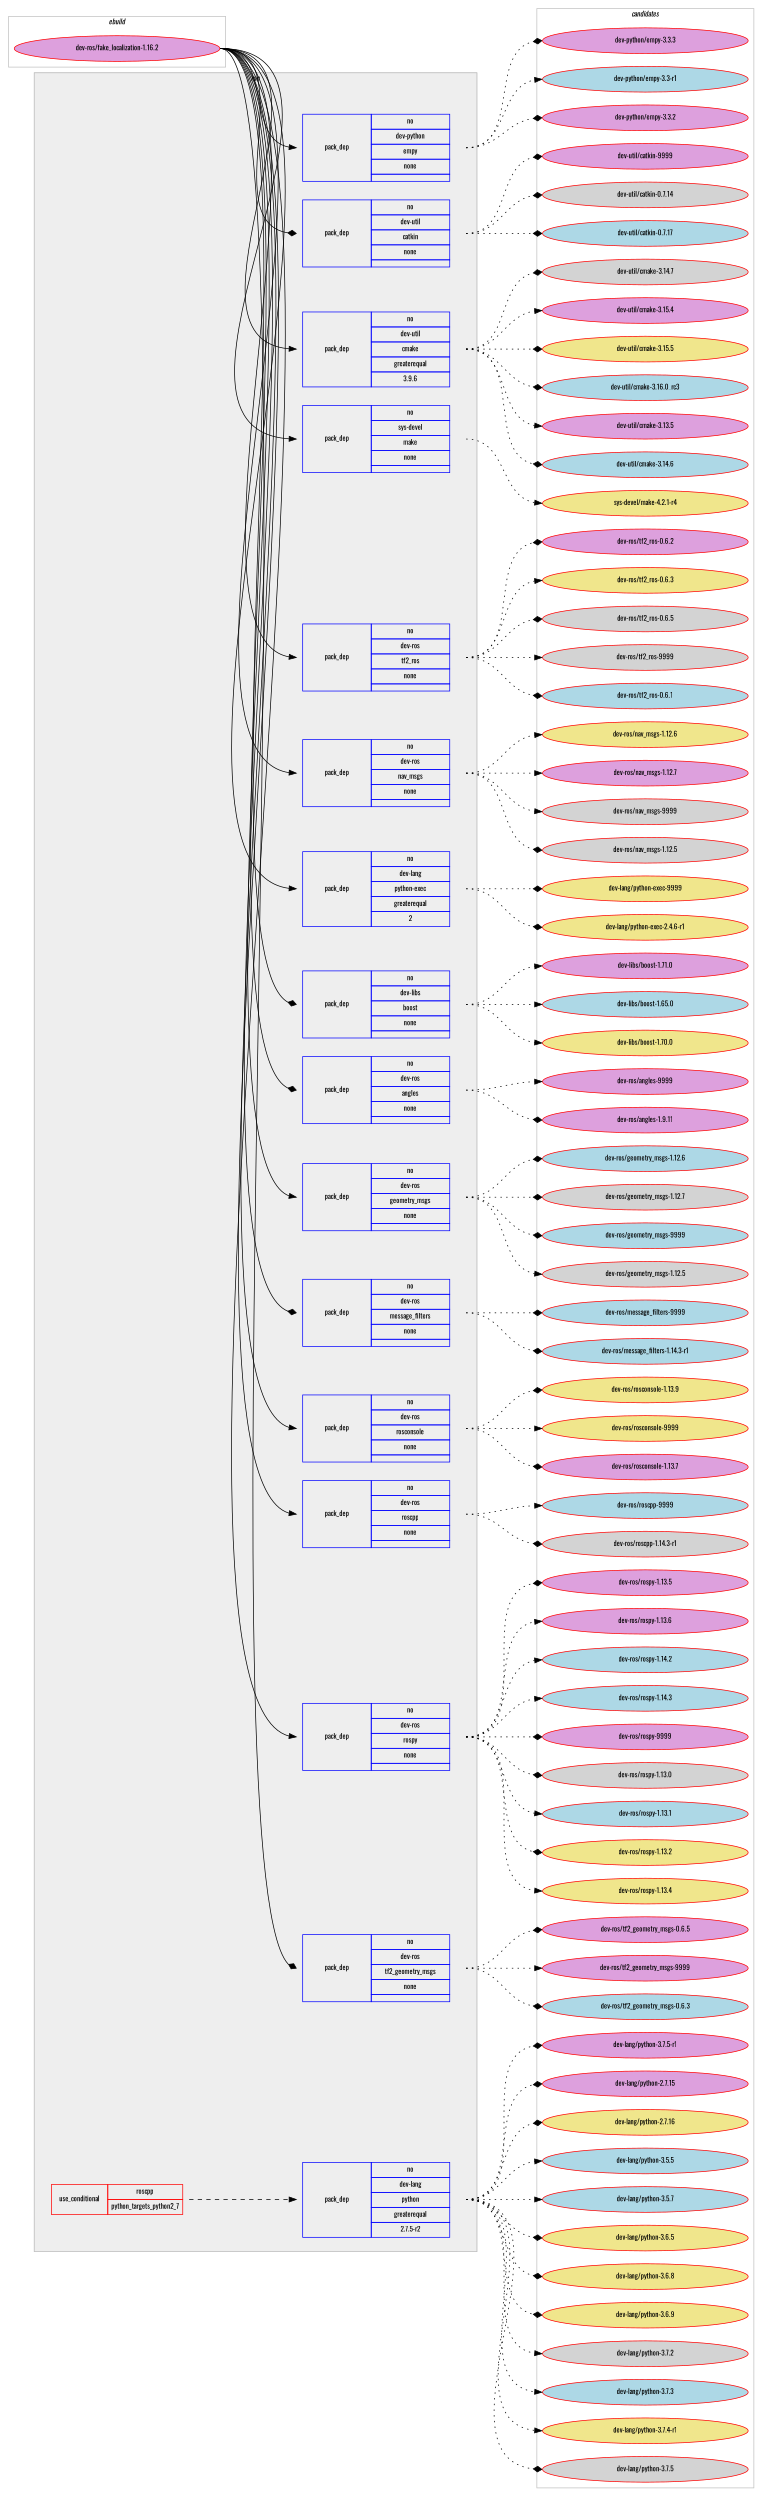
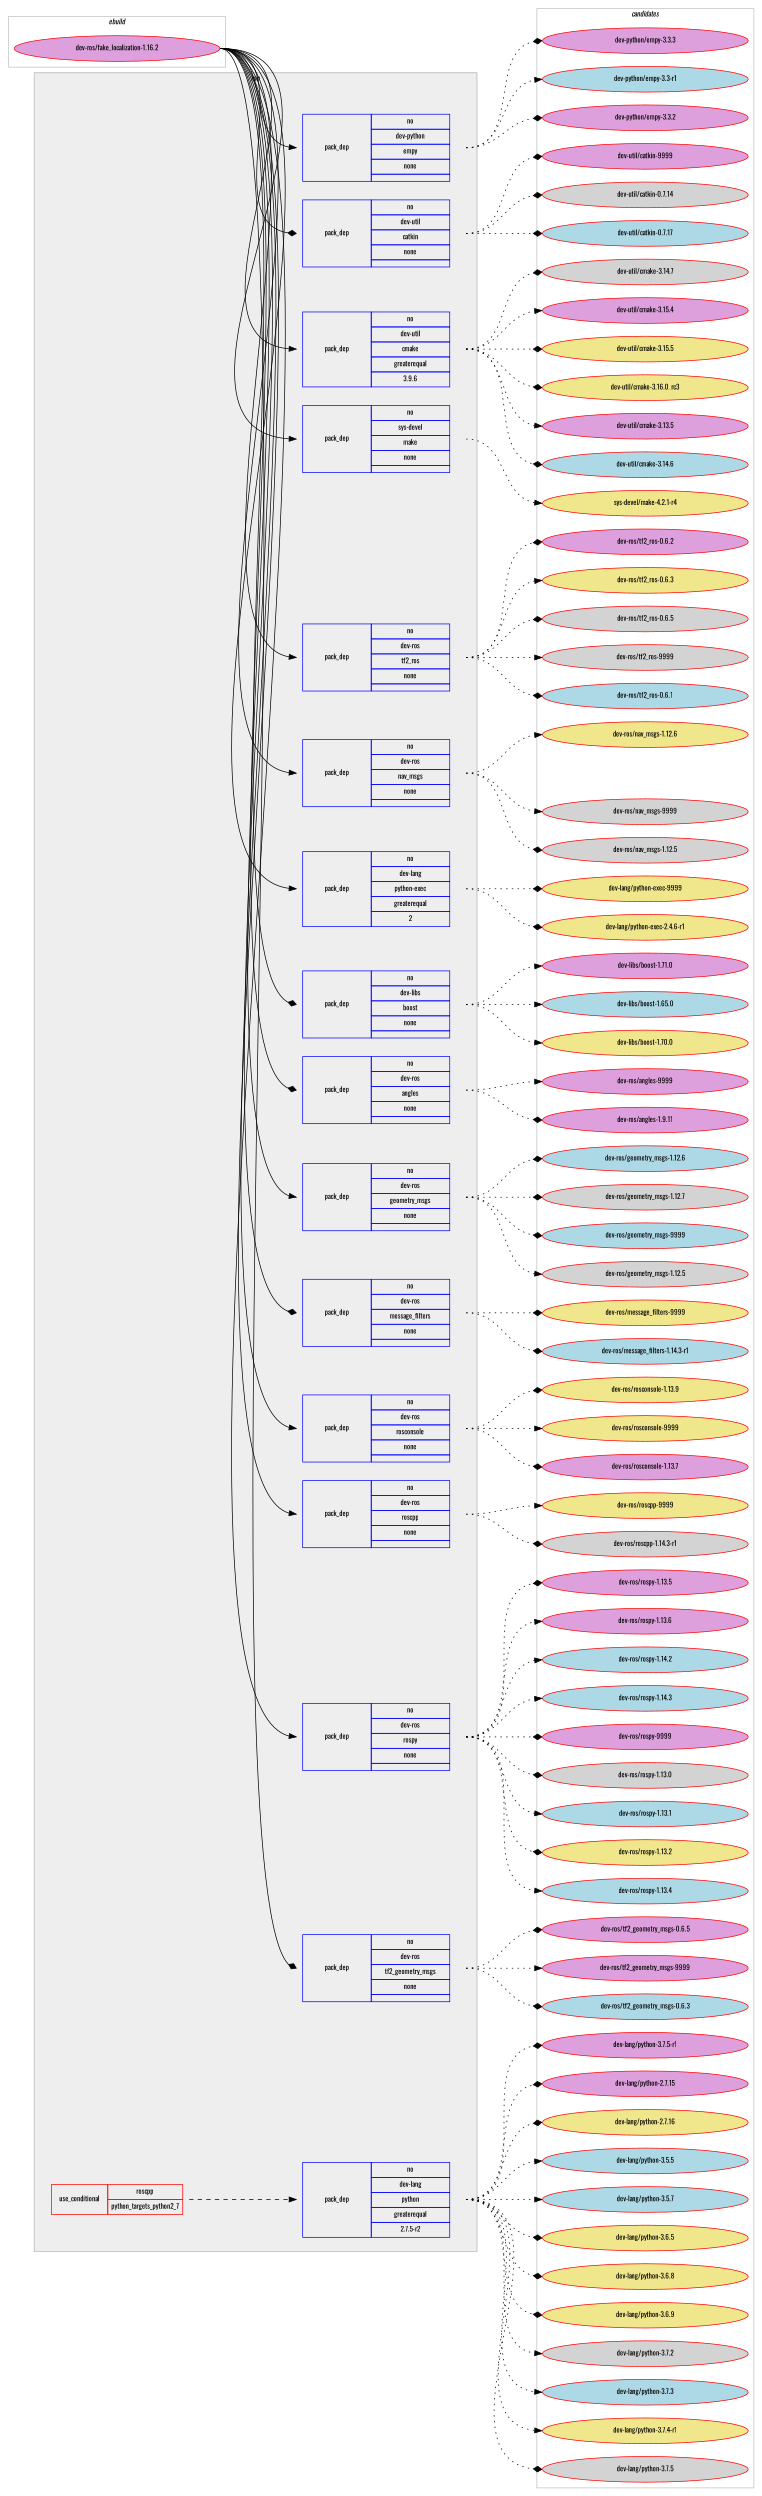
(645, 388) -> (645, 388)
(645, 773) -> none
(645, 1313) -> (645, 1313)
(645, 1506) -> (645, 1506)
(645, 1891) -> (645, 1891)
